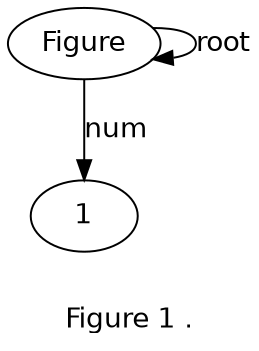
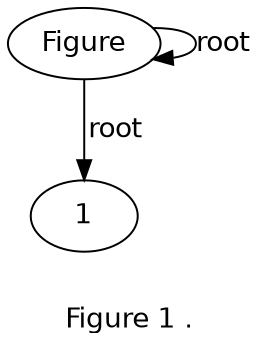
(116, 130) -> (116, 130)
